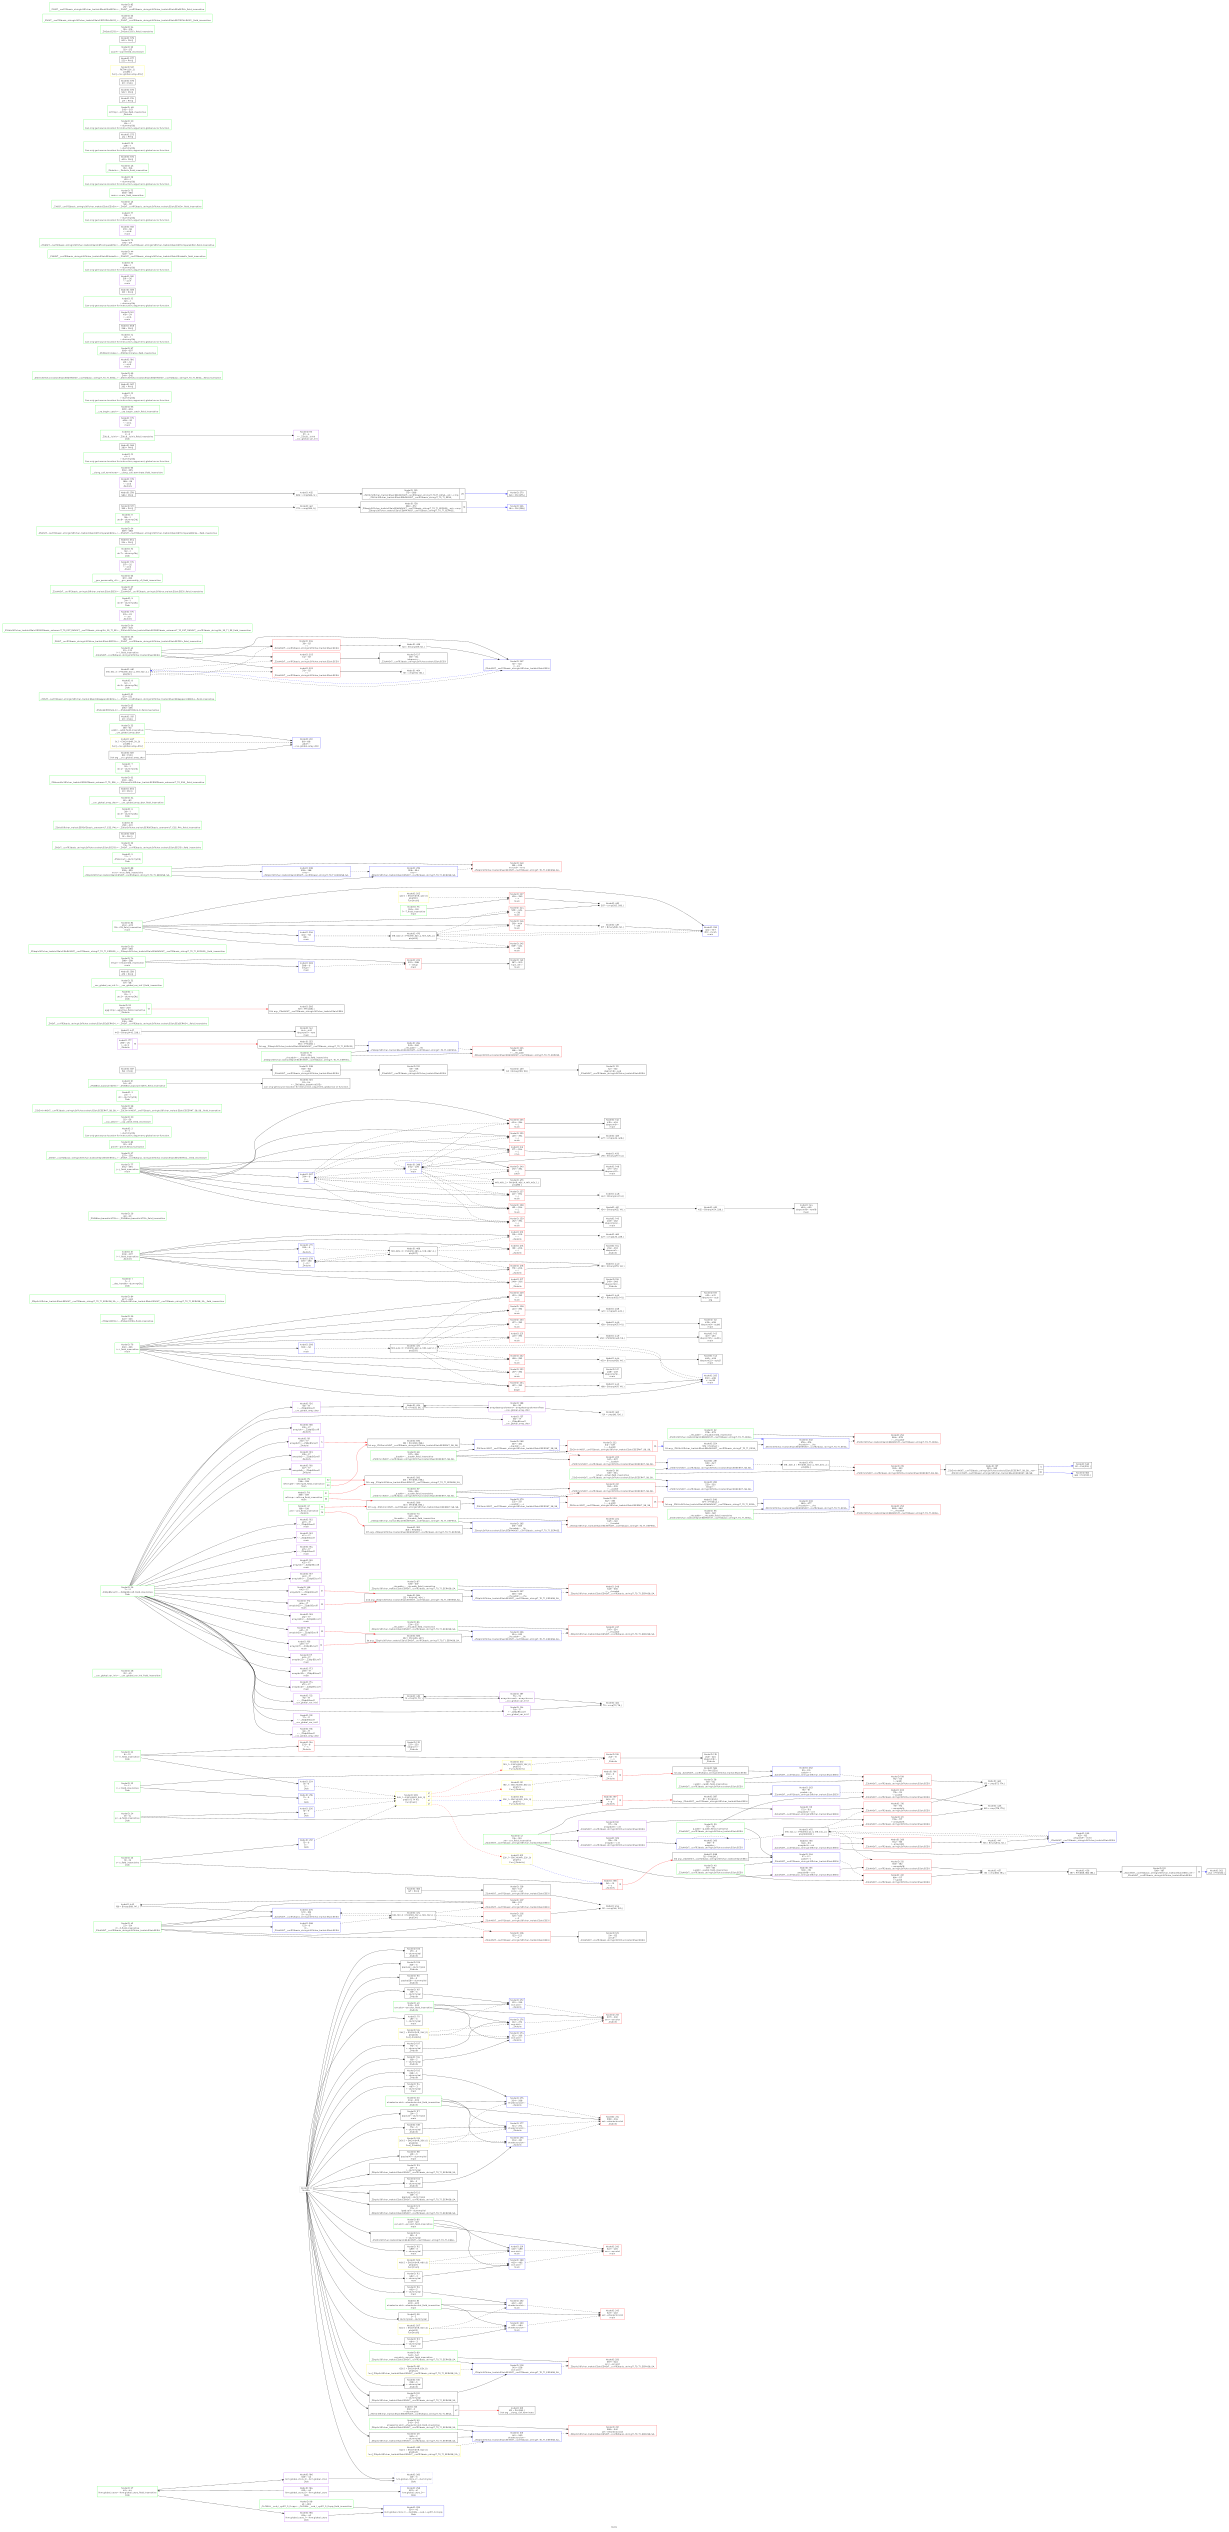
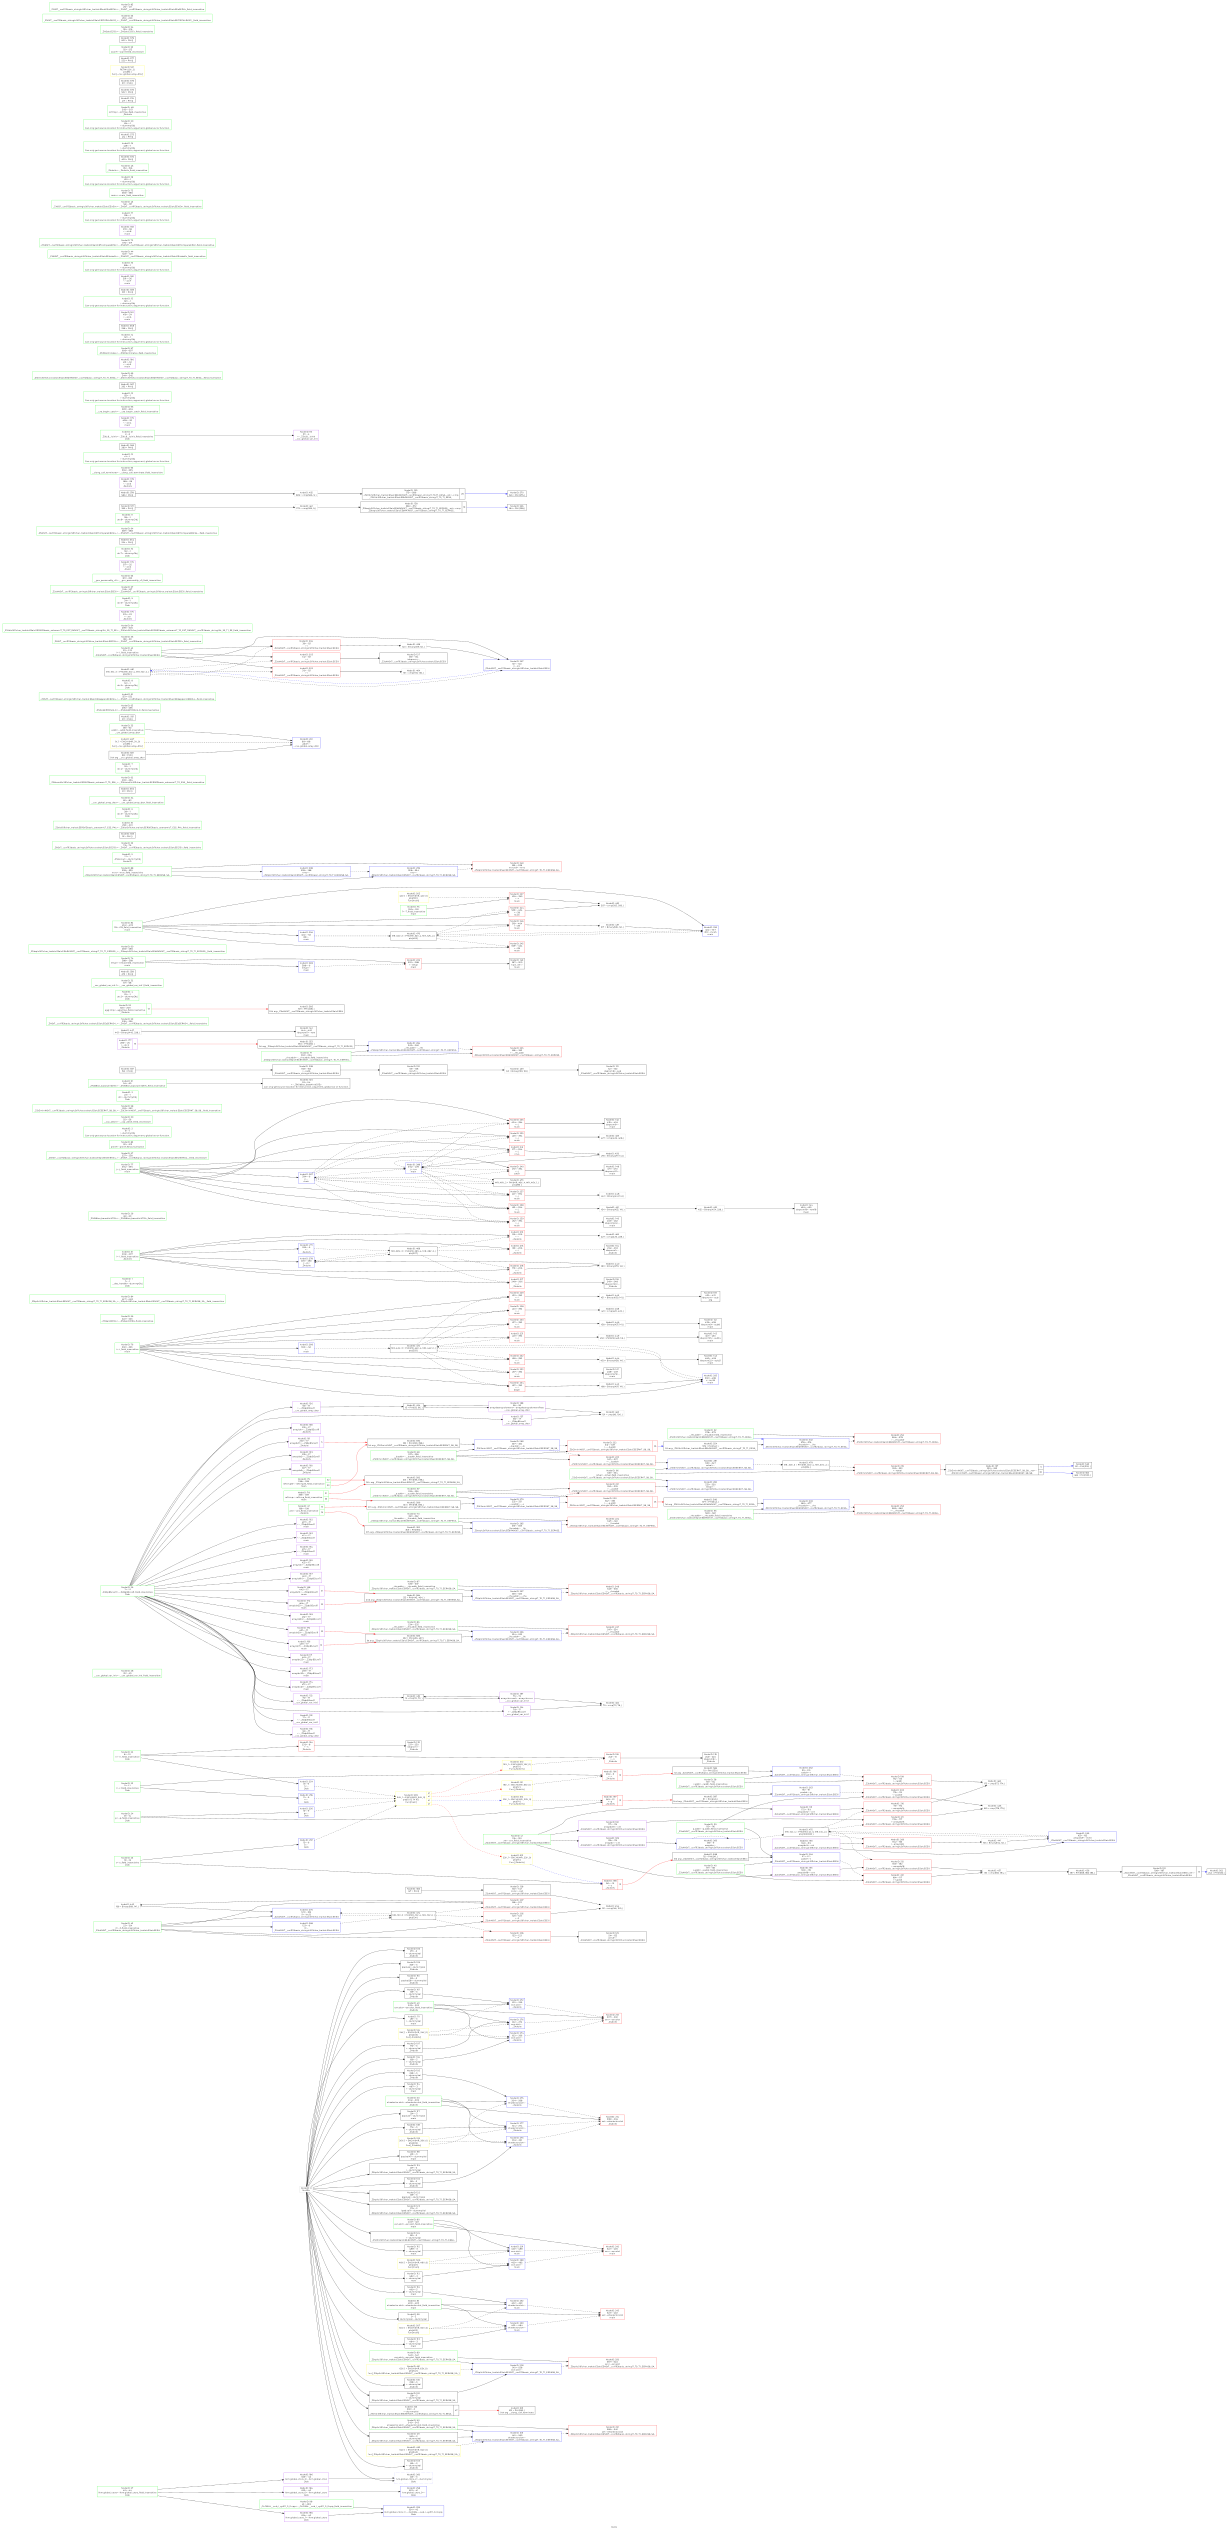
(517, 507) -> (517, 507)
(127, 861) -> (127, 861)
none -> (565, 1417)
none -> (414, 2465)
(222, 2491) -> (220, 2493)
